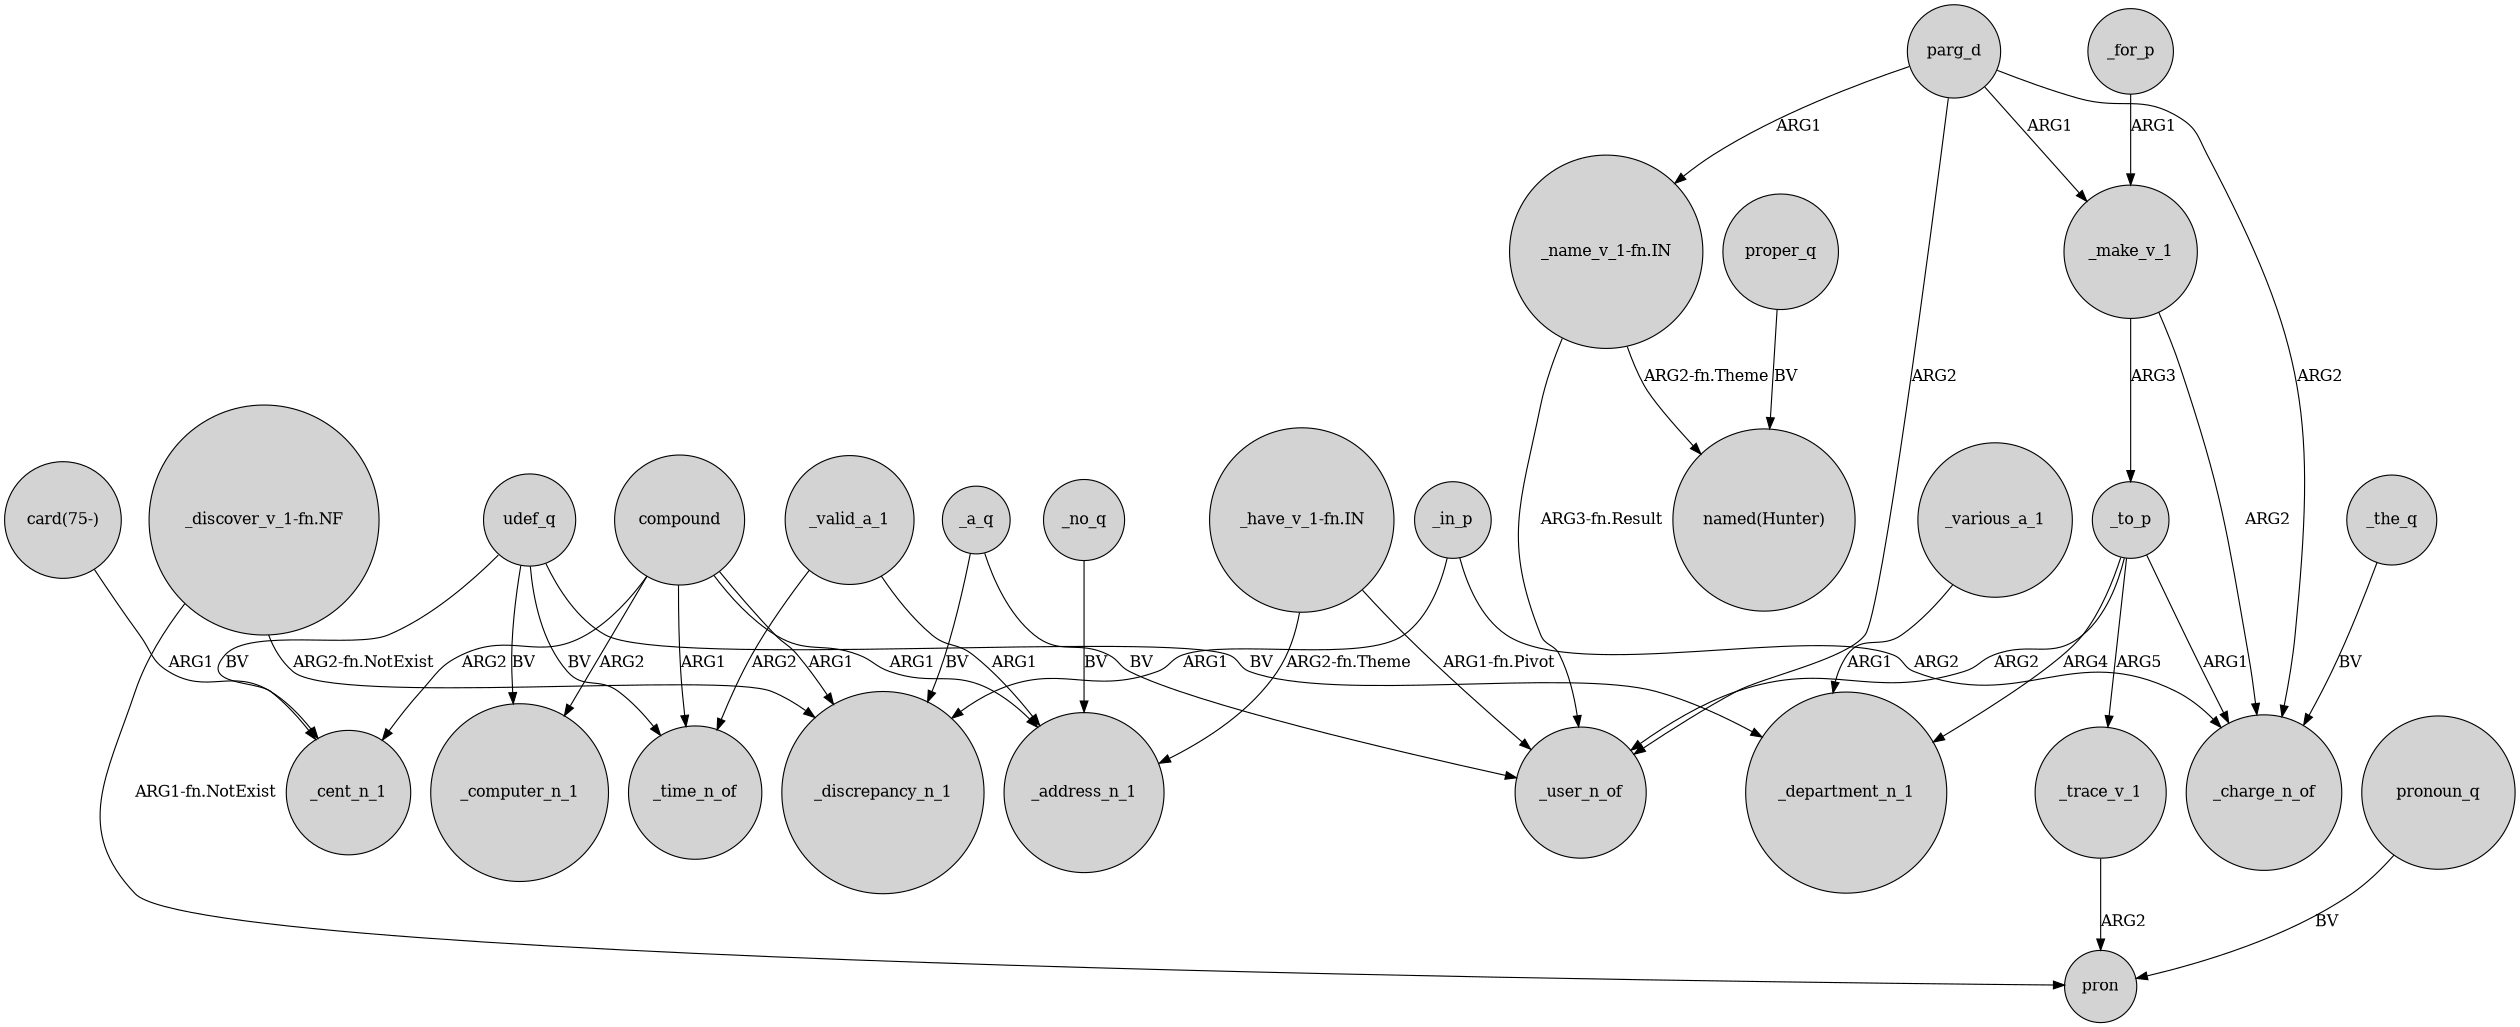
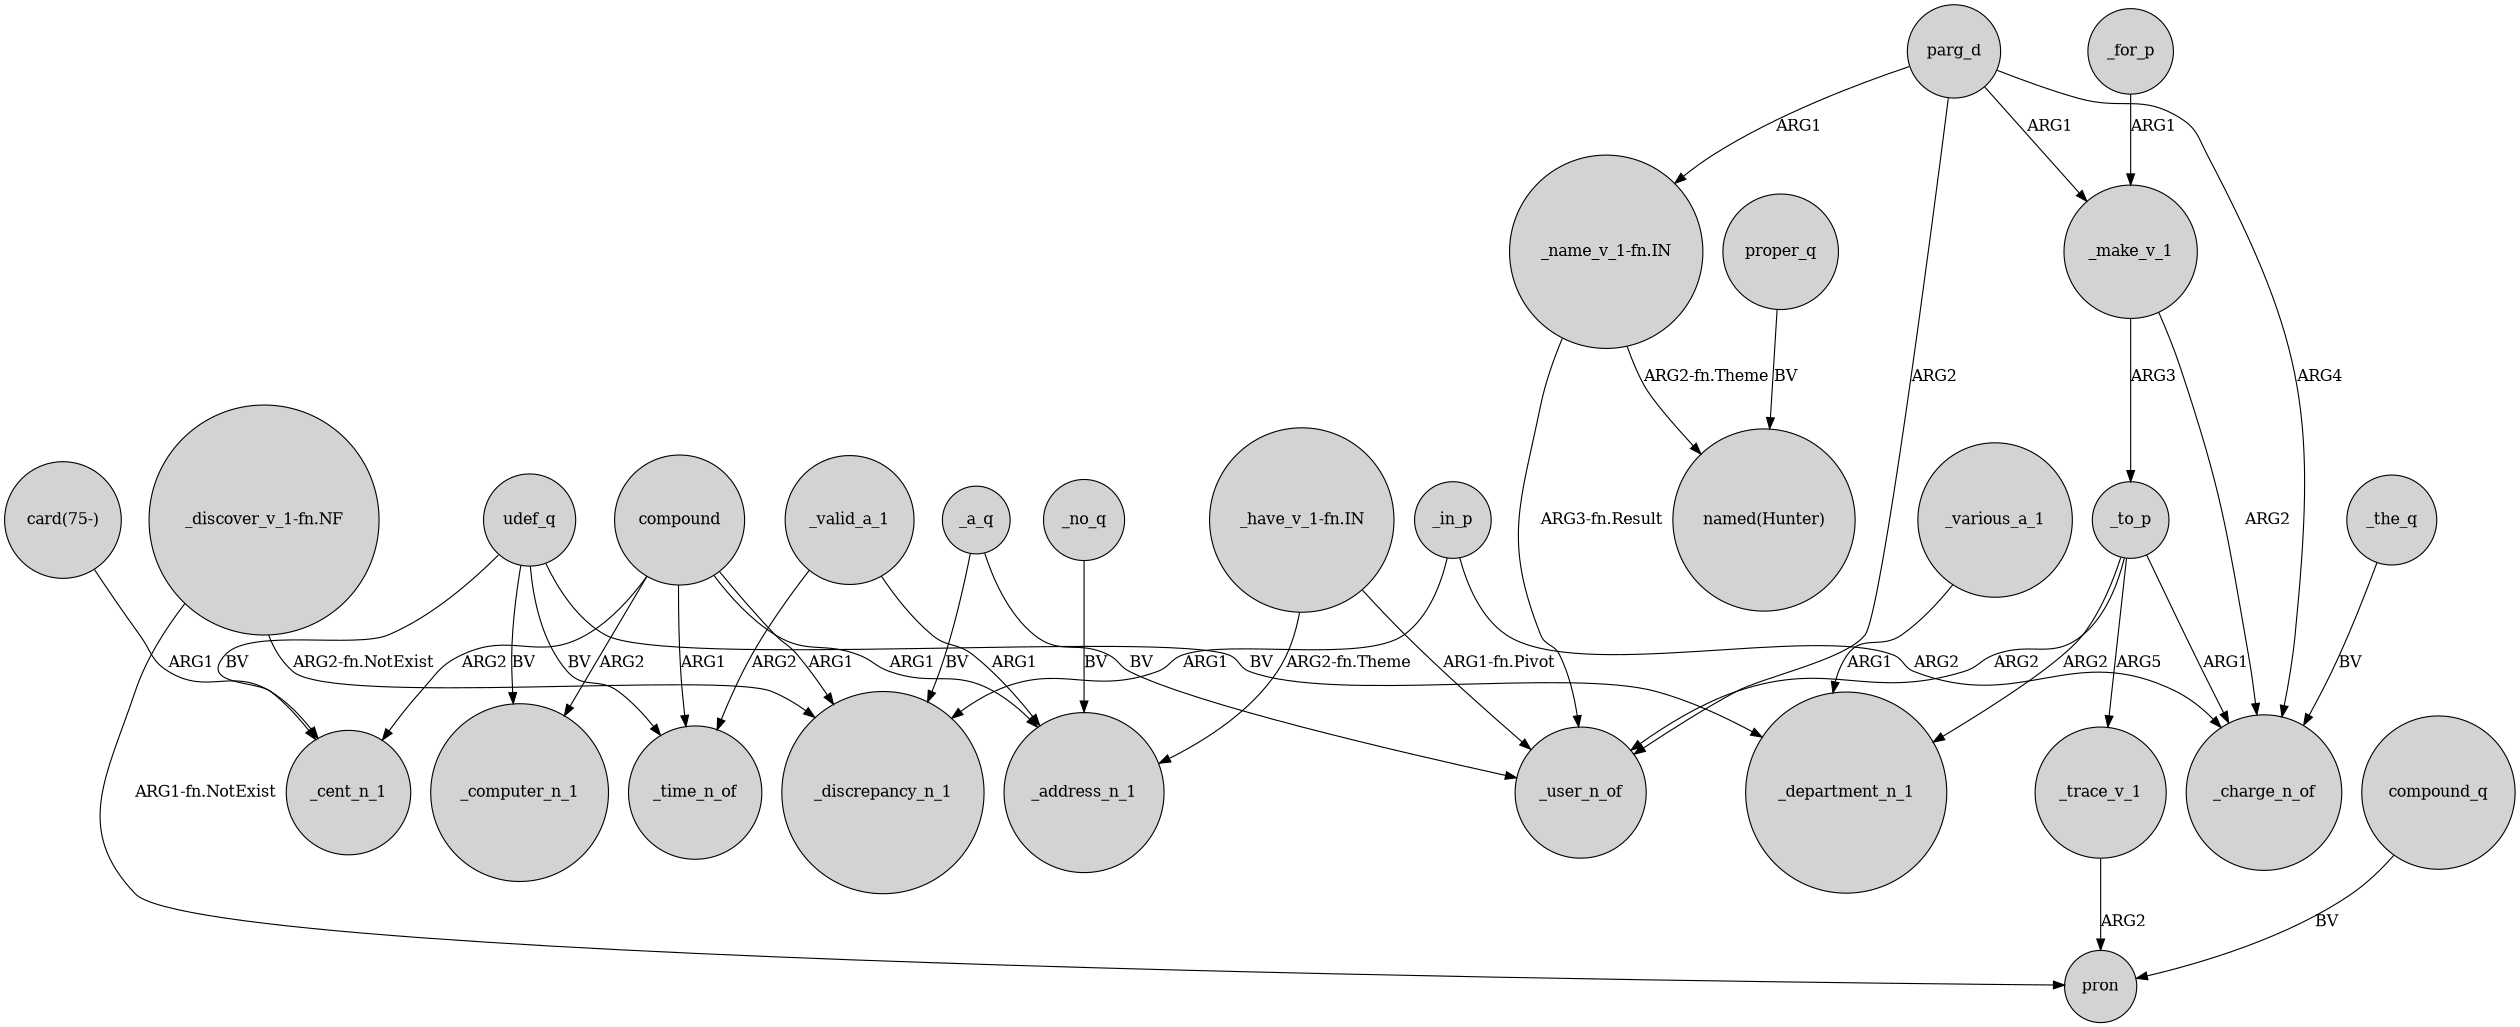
(2320, 377) -> (2320, 377)
(2086, 663) -> (2086, 663)
(2438, 793) -> (2438, 793)
